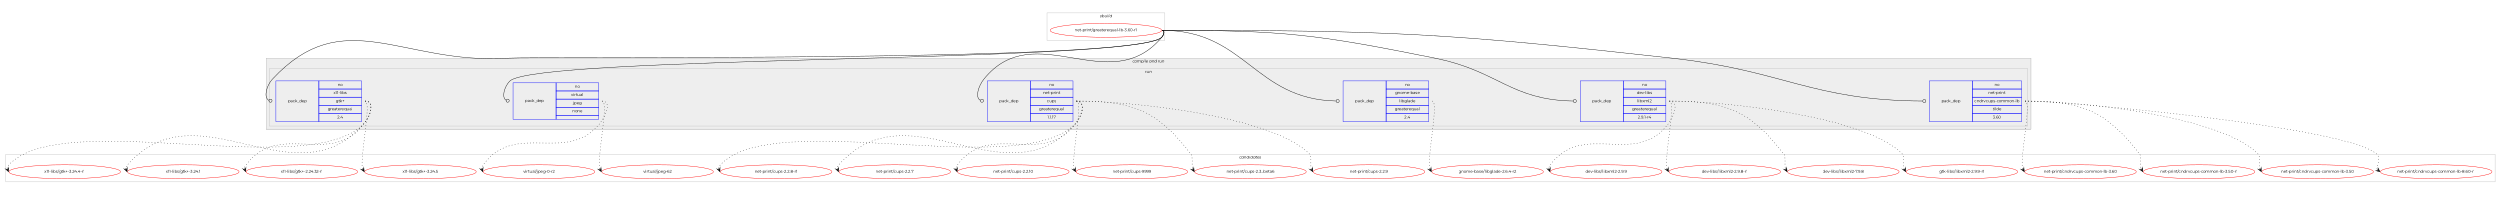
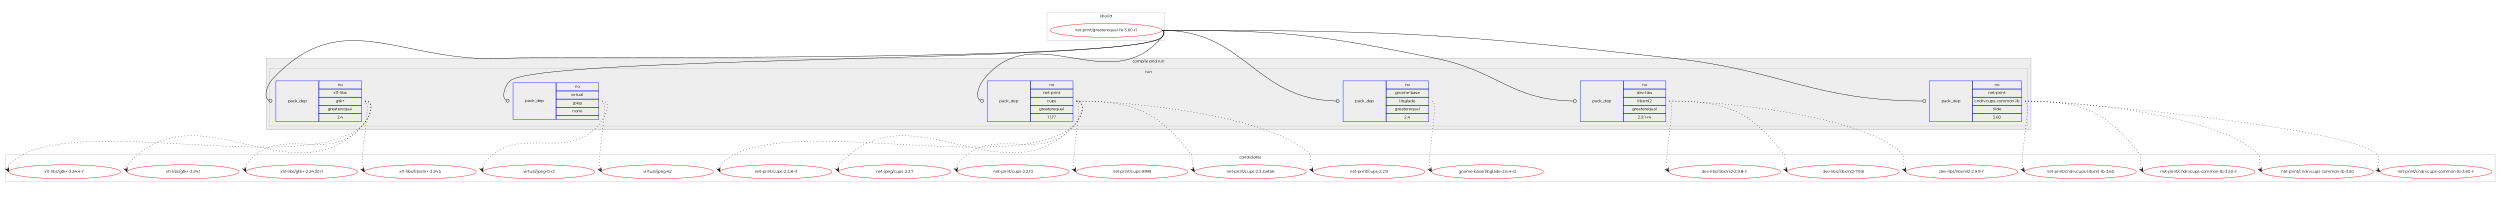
(302, 172) -> (302, 172)
(420, 172) -> (420, 172)
(895, 172) -> (895, 172)
(1606, 172) -> none
(1962, 172) -> (1962, 172)
(2080, 172) -> (2080, 172)
(2436, 172) -> (2436, 172)
